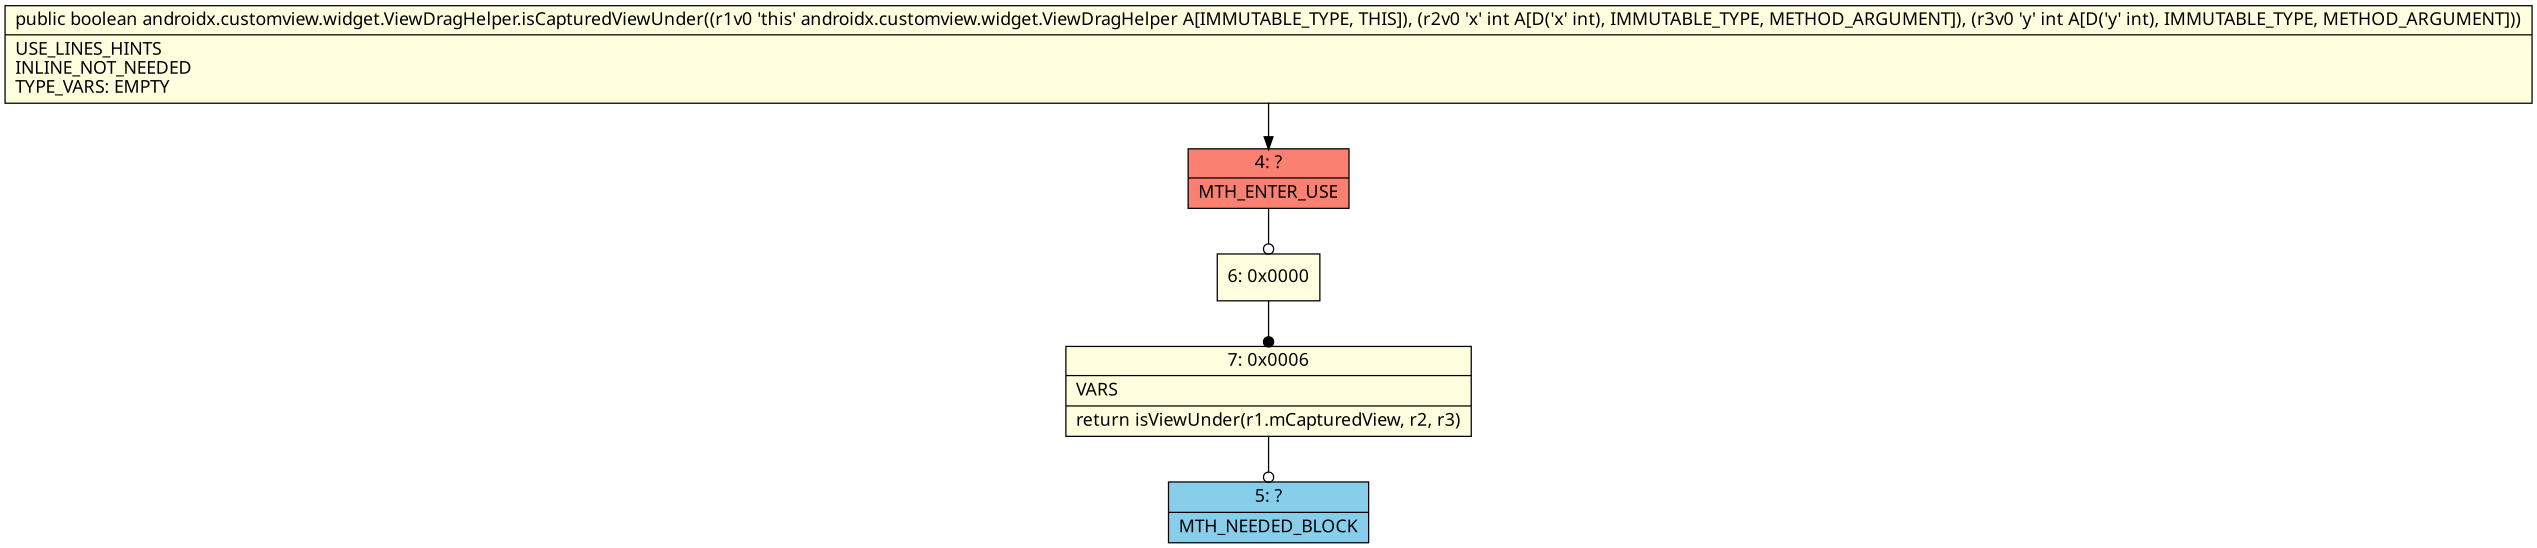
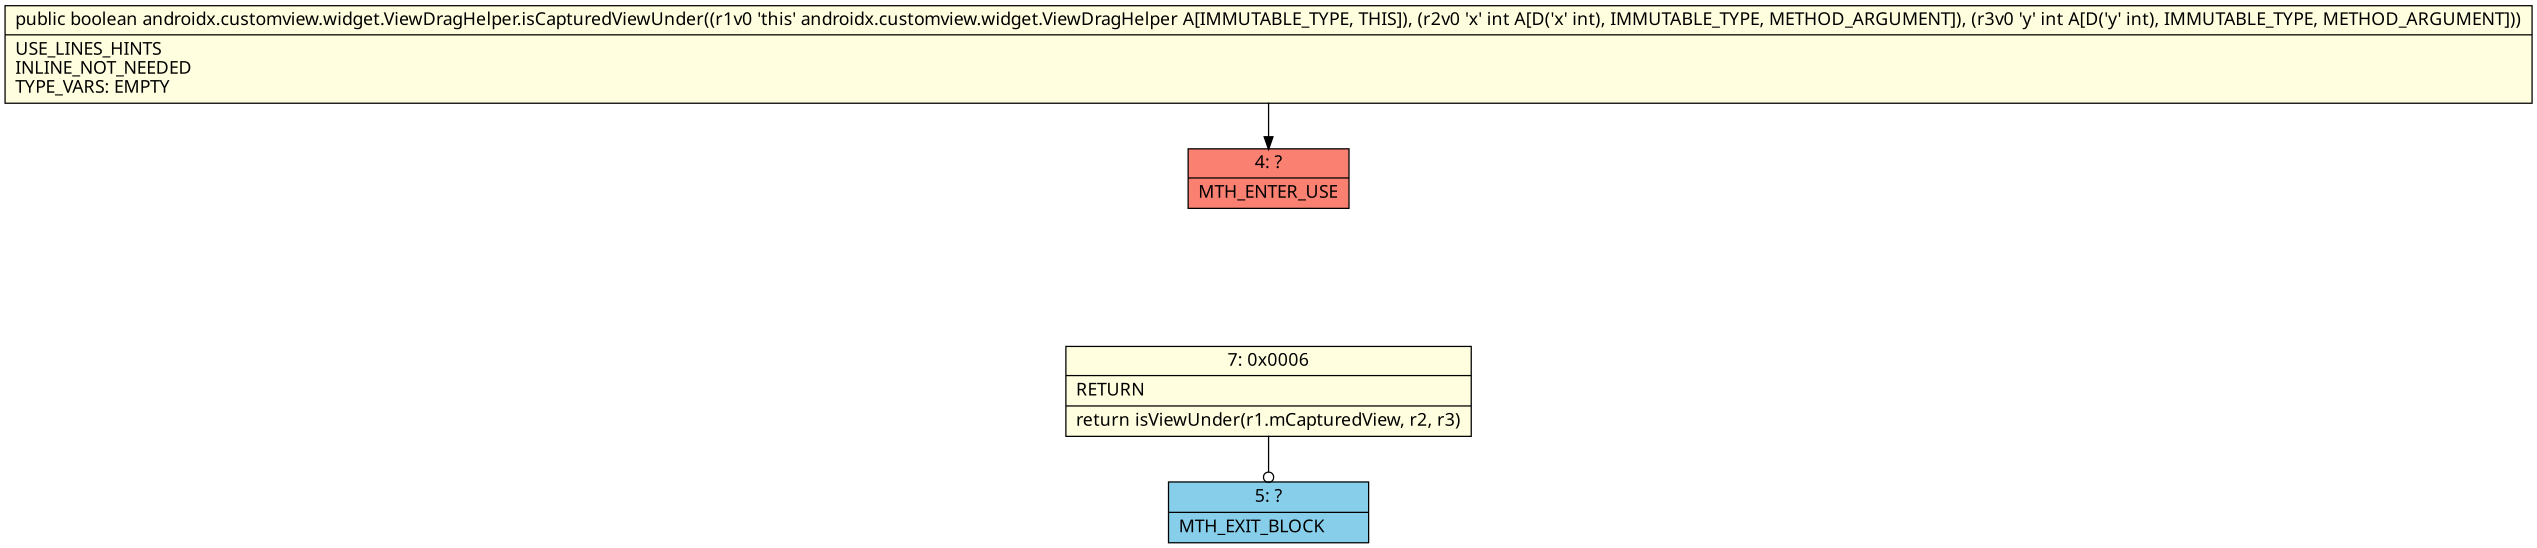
(1269, 277) -> none
(1098, 390) -> (1111, 390)
(1269, 527) -> (1252, 527)
